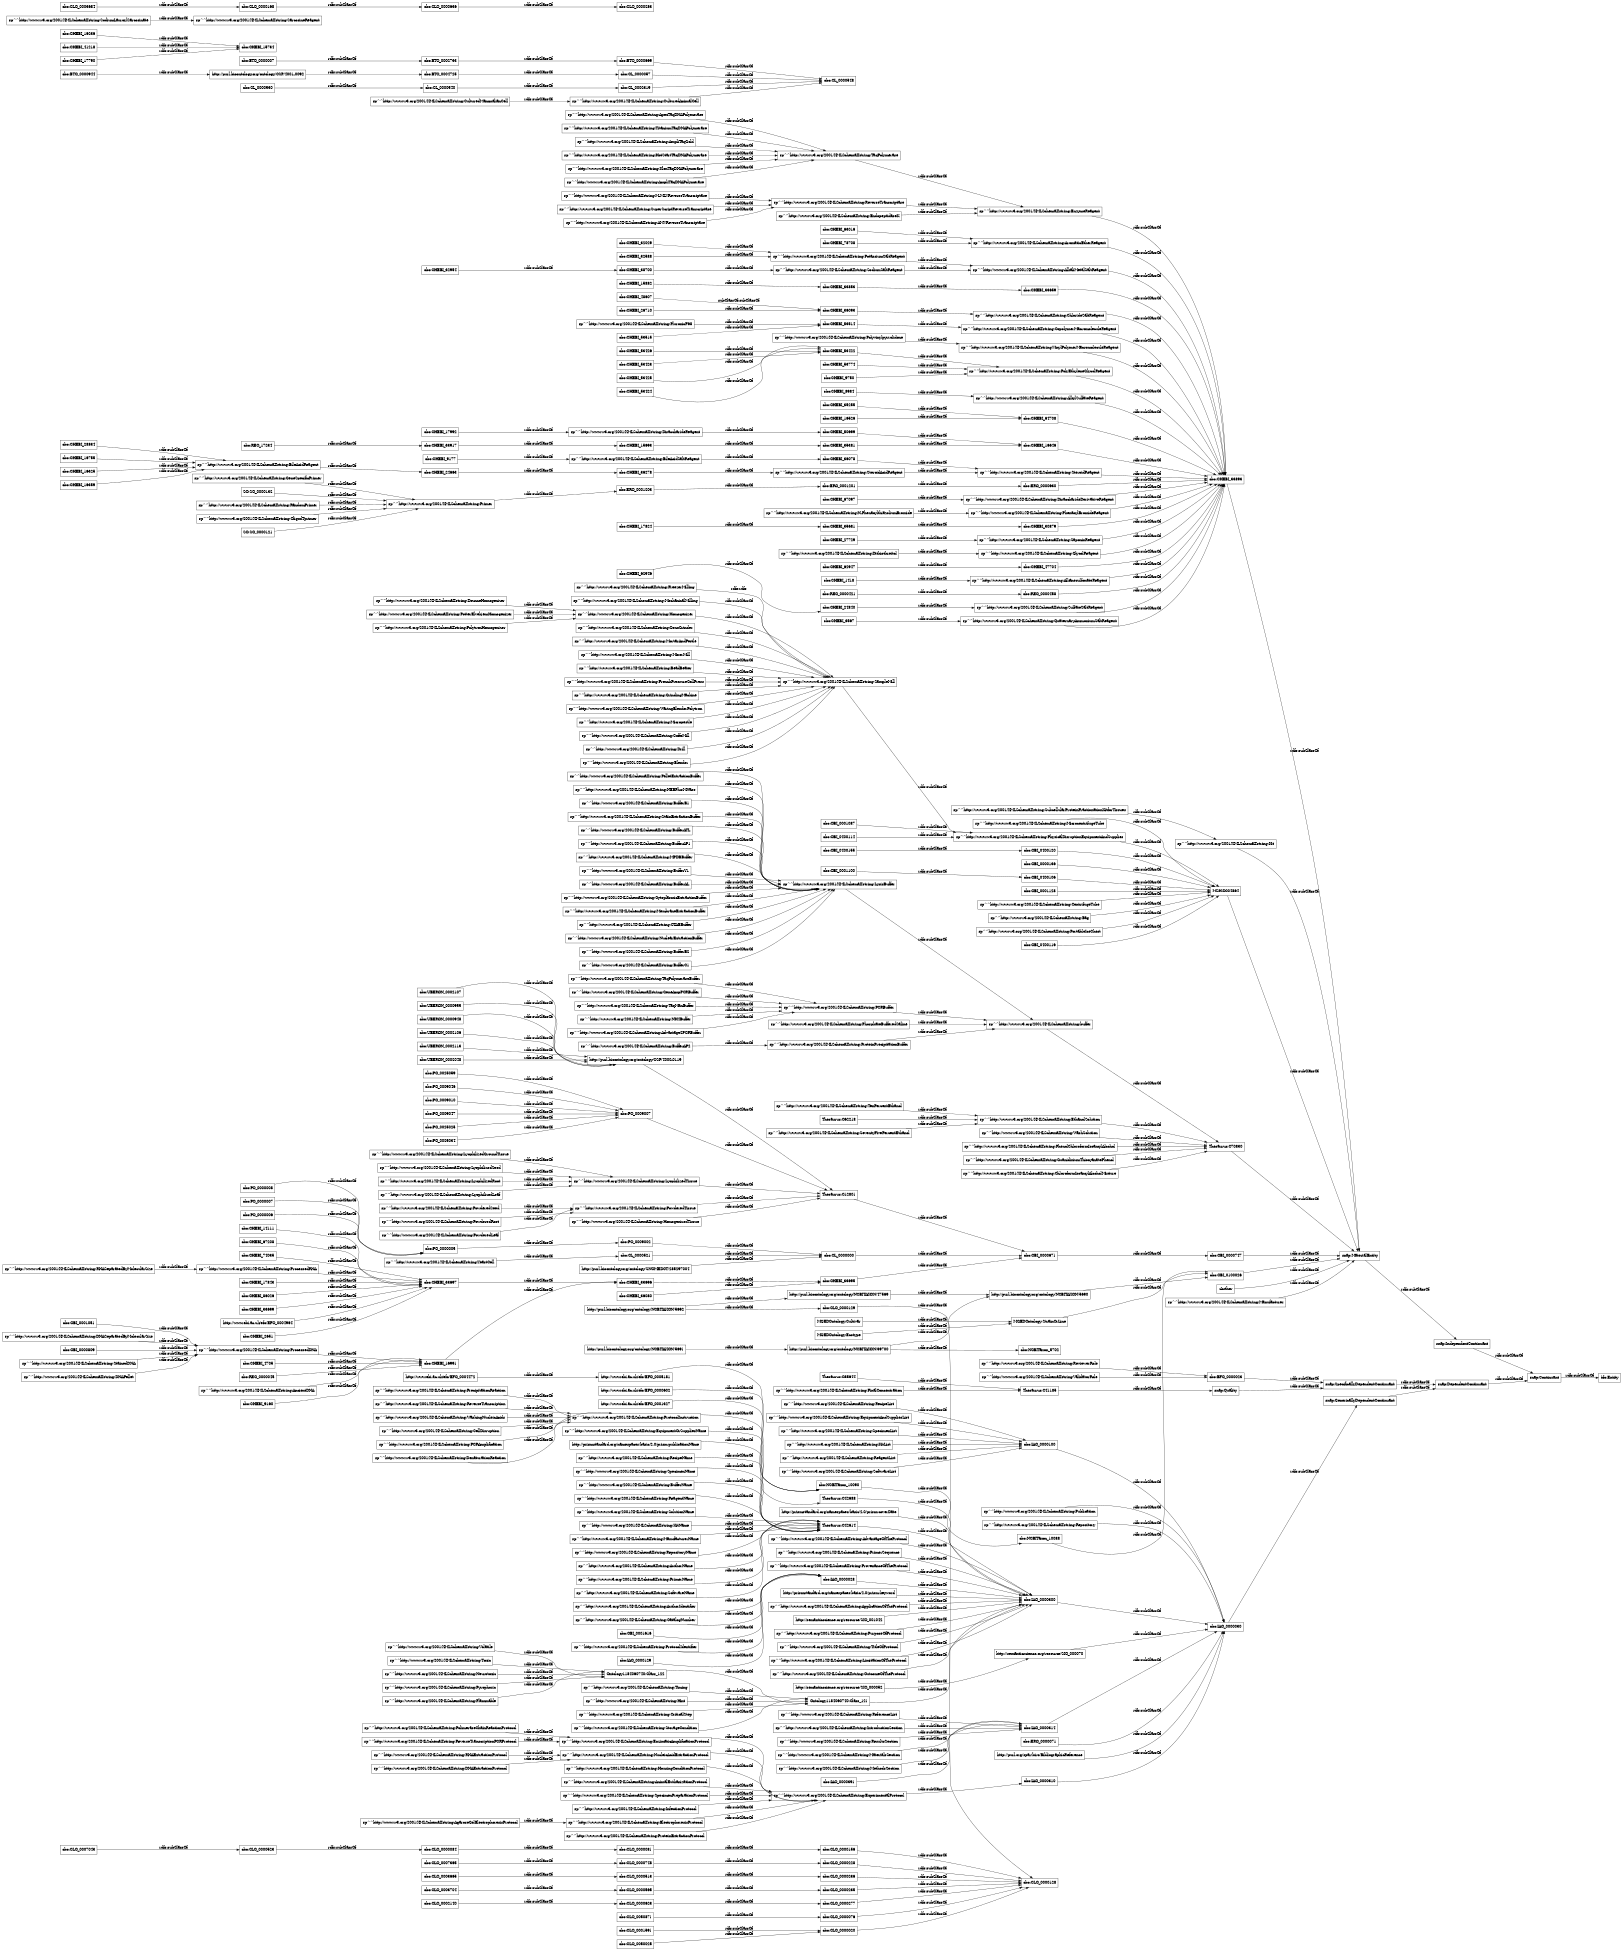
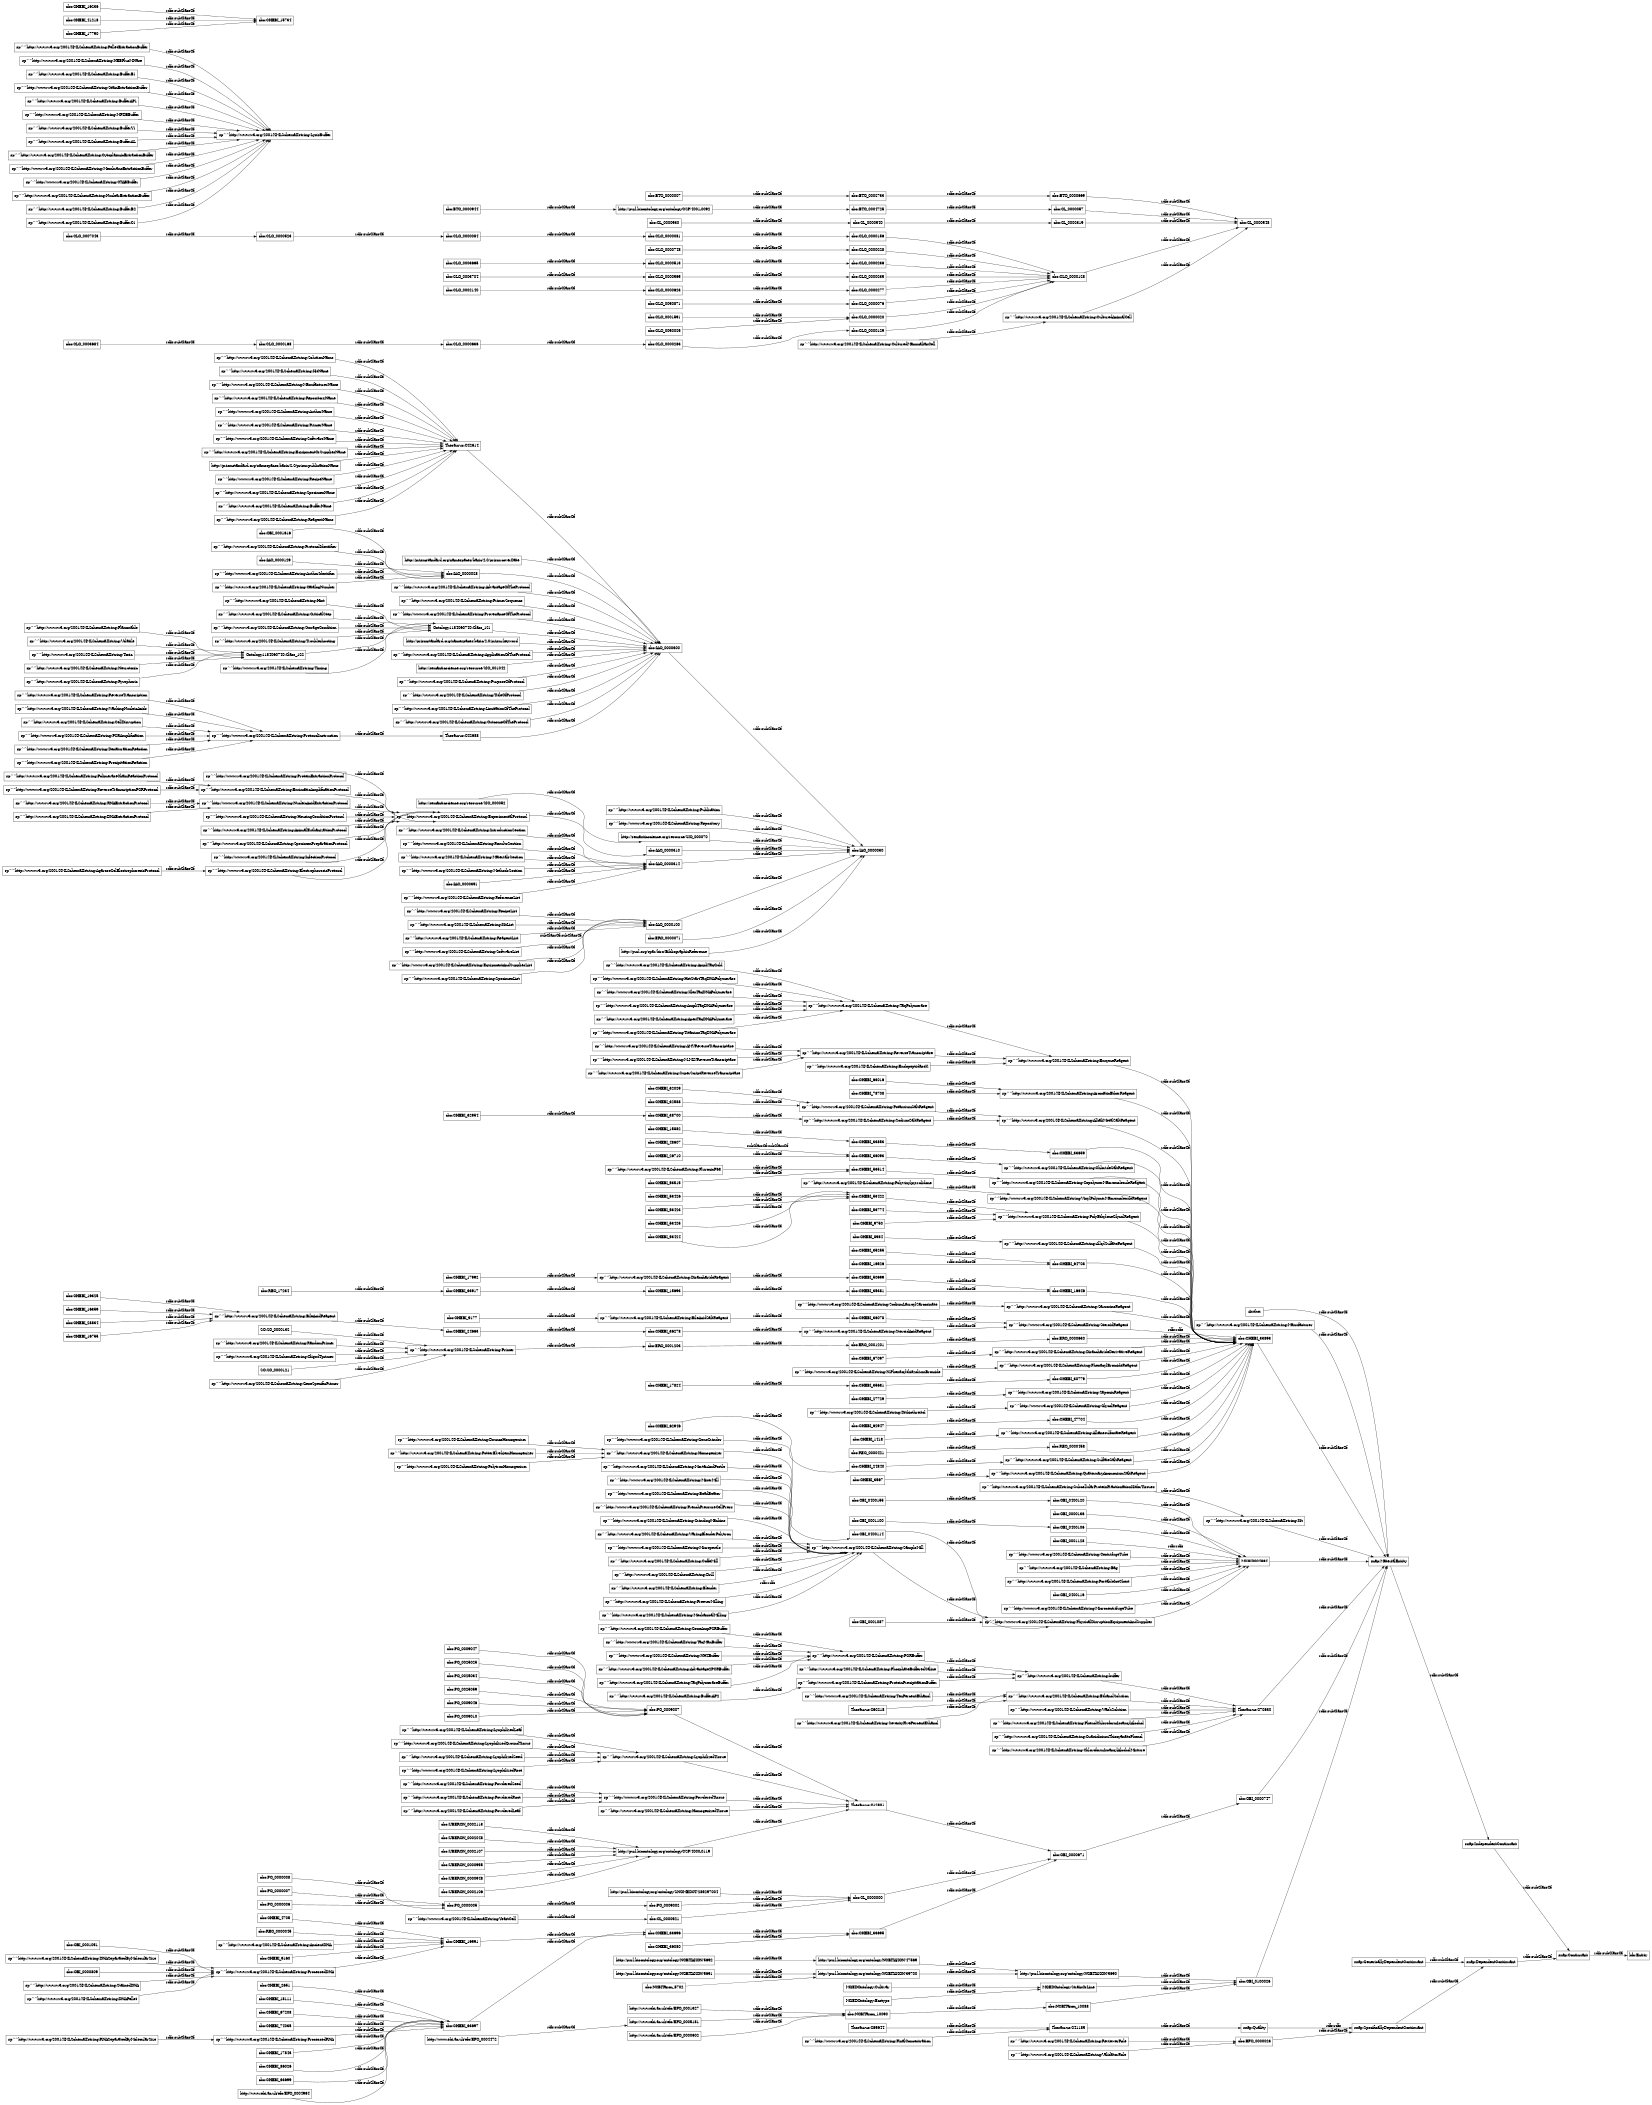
none -> (1160, 250)
(1147, 474) -> (1176, 1330)
(1040, 527) -> (1068, 1379)
none -> (275, 642)
(764, 646) -> (792, 1468)
(635, 830) -> none
(1147, 889) -> (1176, 1547)
(938, 954) -> none
(258, 1229) -> (275, 1999)
(752, 1310) -> (765, 345)
none -> (1175, 1321)
(953, 1350) -> (749, 1982)
(1304, 1387) -> (1333, 2026)
(932, 1459) -> (561, 936)
(1292, 1515) -> none
(440, 1863) -> none
